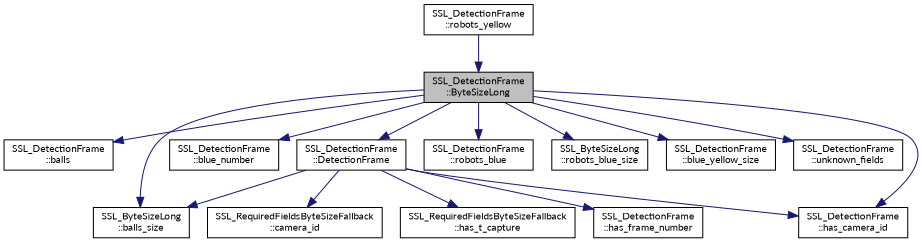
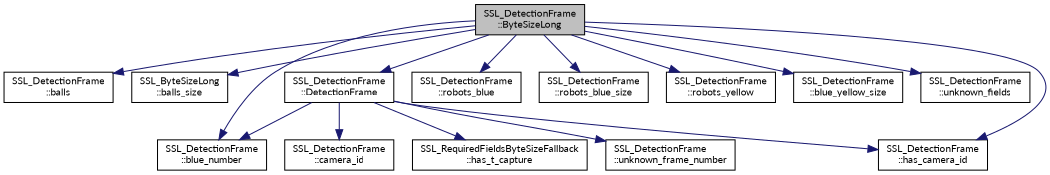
(479, 48) -> (621, 52)
(600, 155) -> (594, 87)
(251, 187) -> (280, 119)
(295, 223) -> (339, 155)
(648, 223) -> (670, 155)
